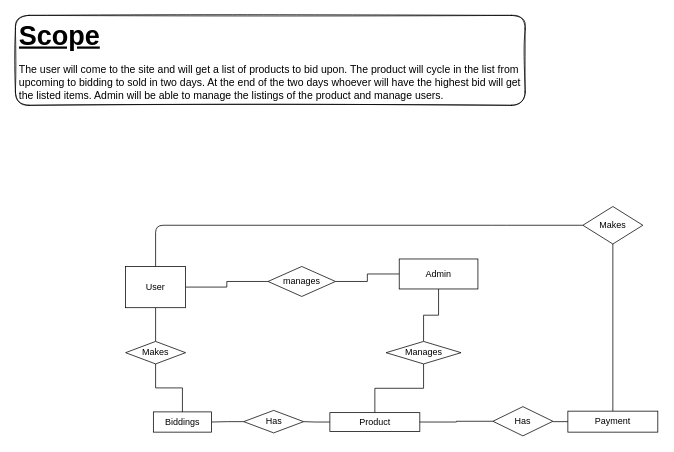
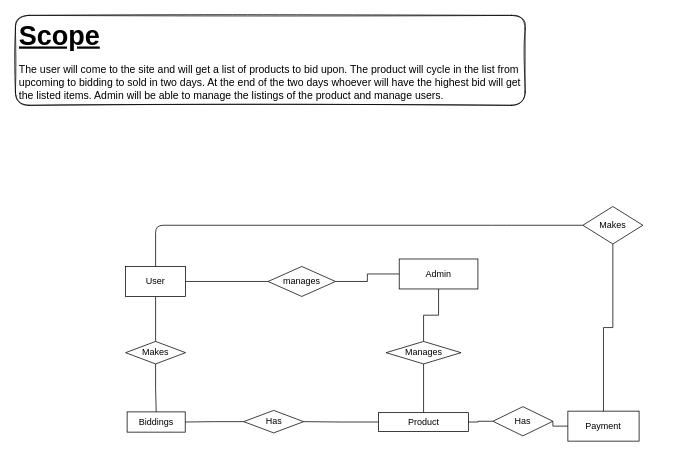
(156, 287) -> (156, 282)
(182, 422) -> (156, 422)
(375, 422) -> (424, 422)
(613, 422) -> (604, 426)
